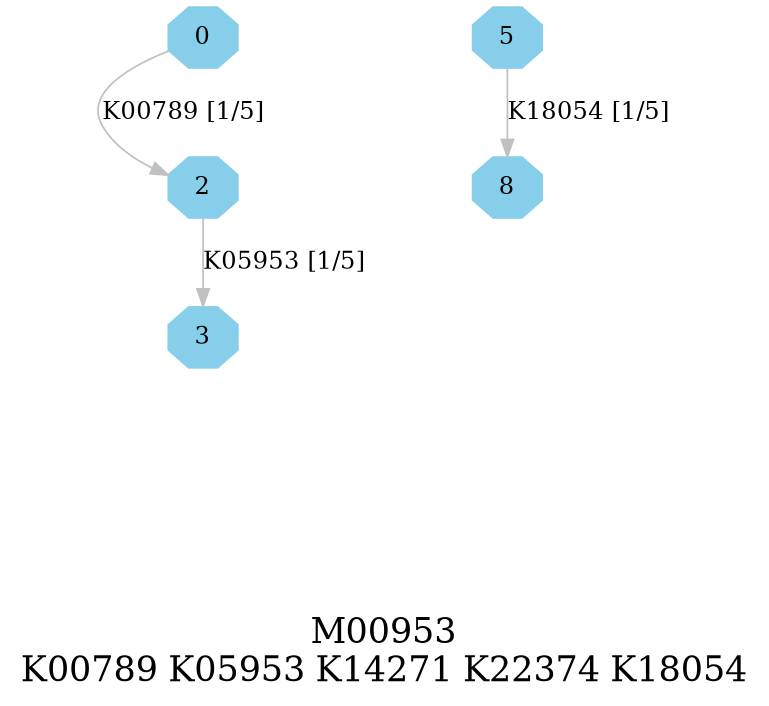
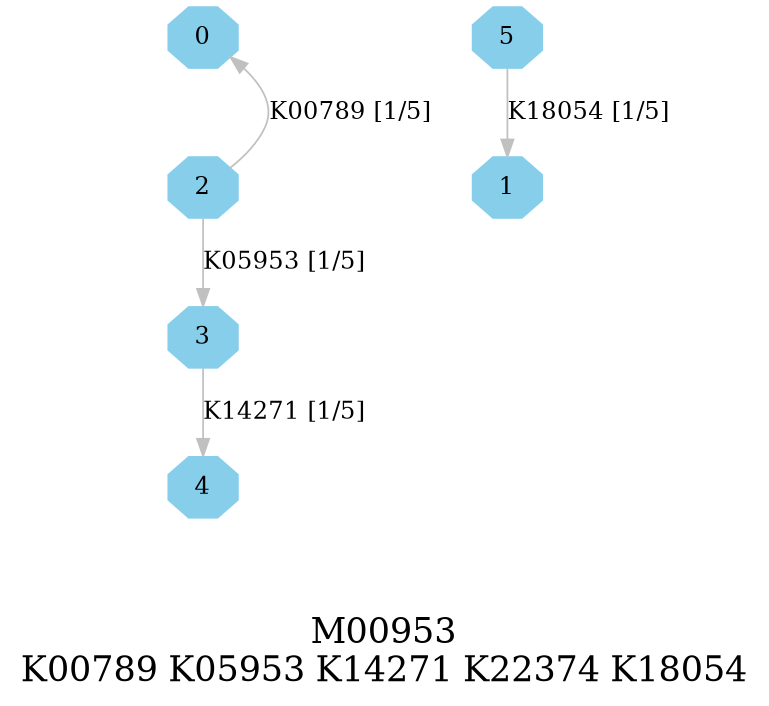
(99, 103) -> (267, 121)
(507, 187) -> (507, 187)
none -> (203, 487)
